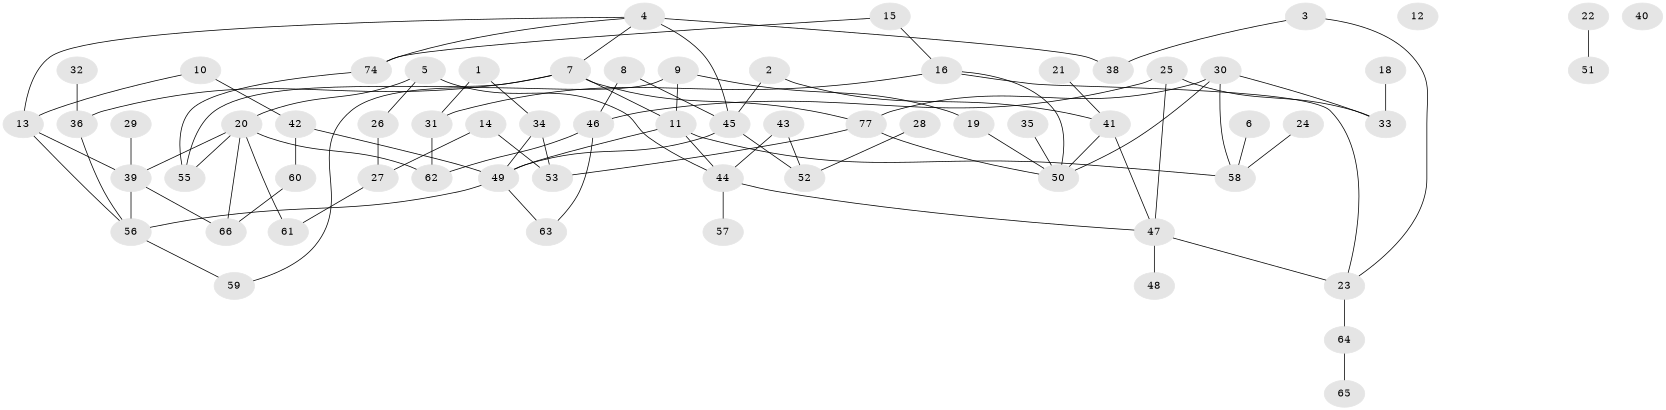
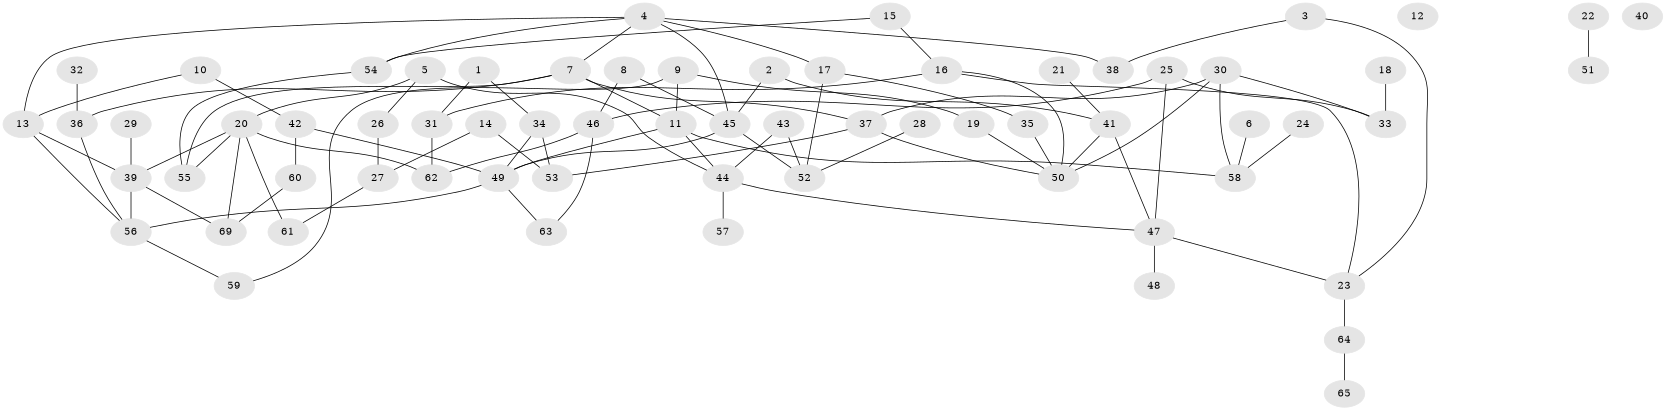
(371, 70) -> (371, 70)
none -> (825, 70)
(866, 124) -> (866, 124)
(226, 232) -> (226, 232)
